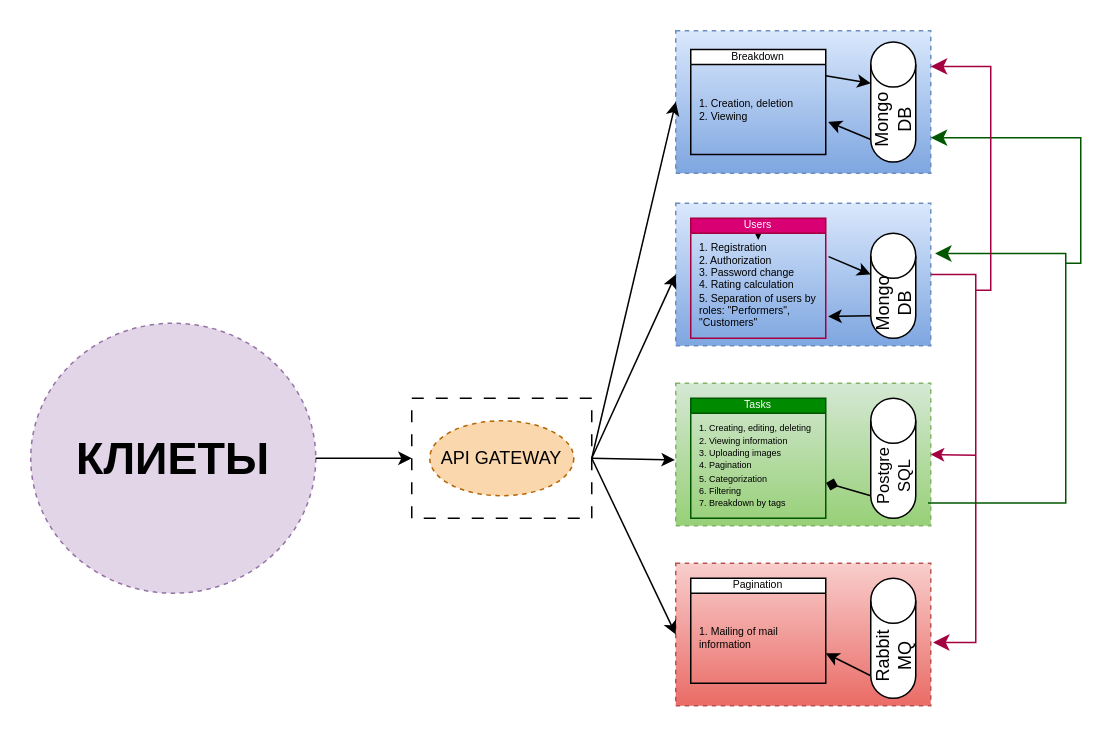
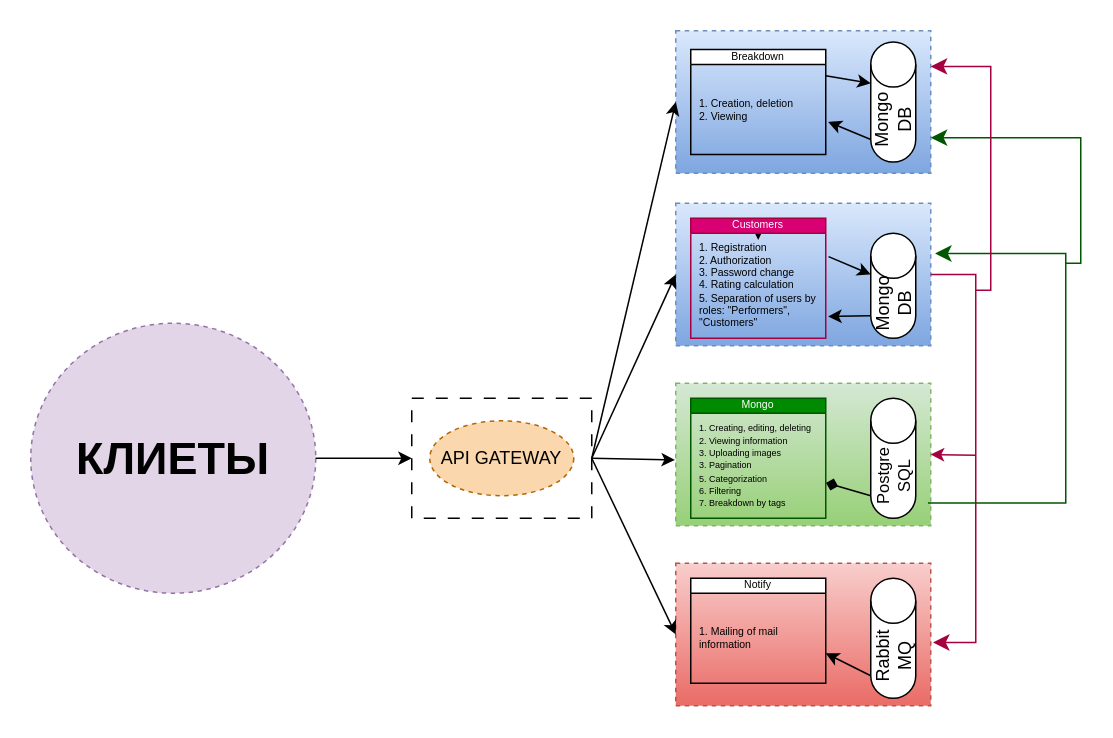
(758, 226) -> (758, 226)
(758, 406) -> (758, 406)
(760, 466) -> (760, 466)
(758, 586) -> (758, 586)
